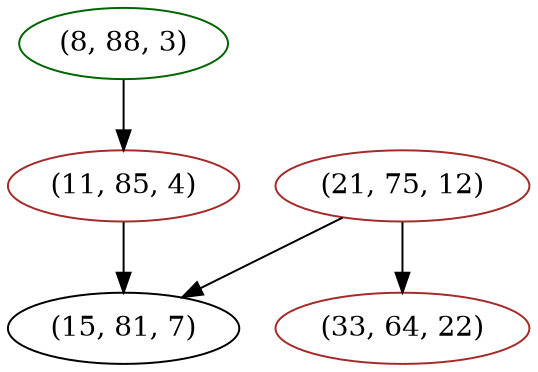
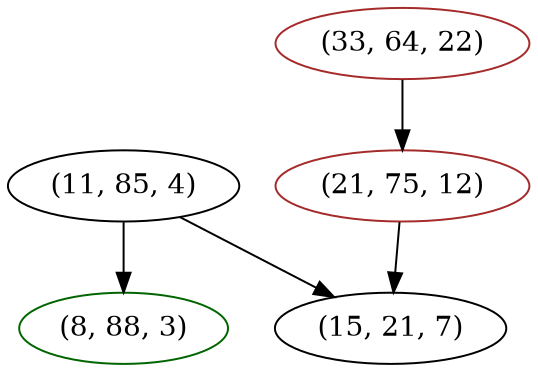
(124, 105) -> (124, 247)
(124, 186) -> (124, 186)
(402, 247) -> (402, 105)
(124, 328) -> (391, 328)
